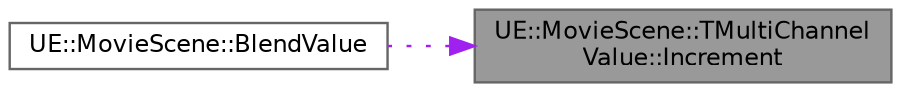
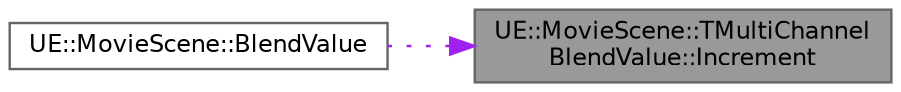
(683, 46) -> (683, 46)
